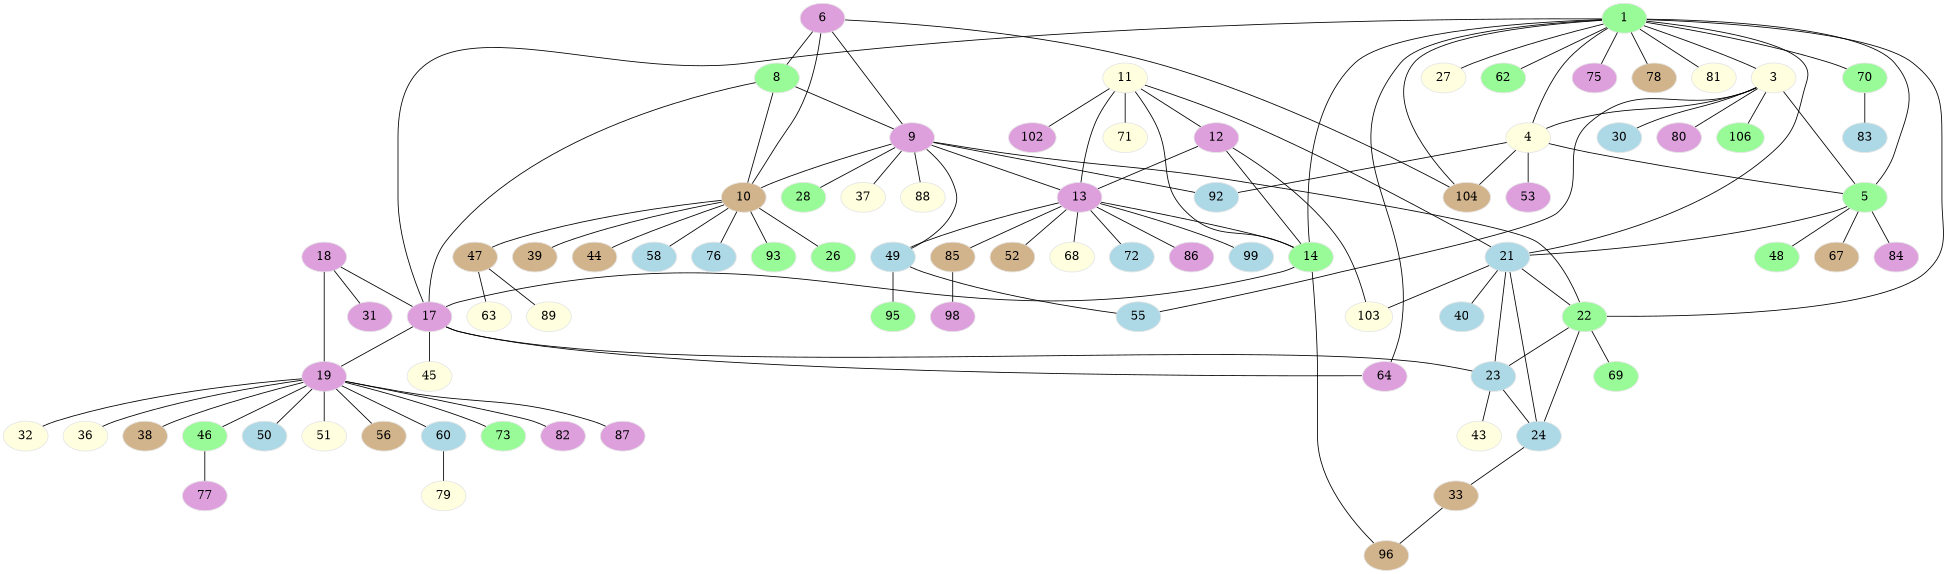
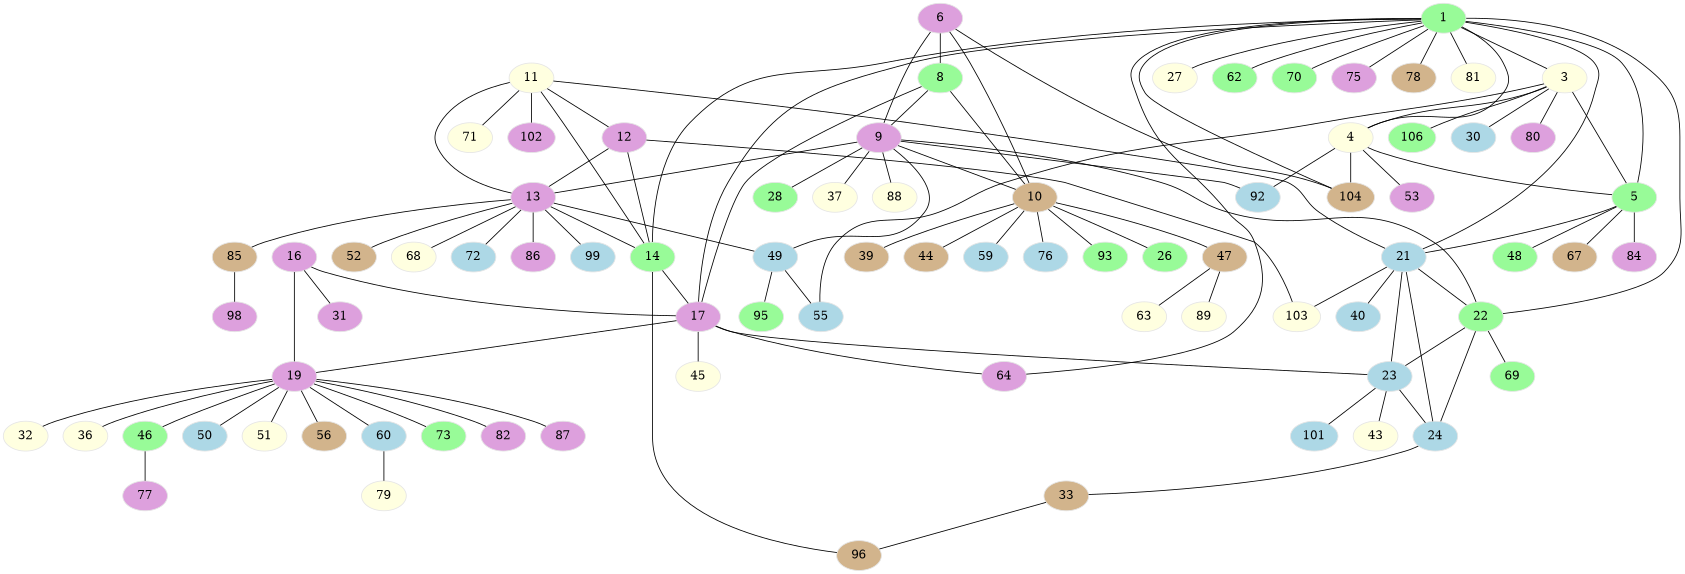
(1865, 138) -> none
(324, 257) -> (294, 257)
(654, 257) -> (986, 257)
(145, 436) -> none
none -> (1314, 436)
